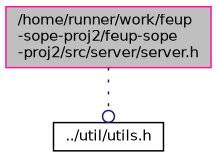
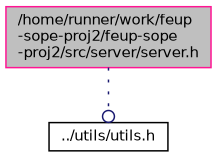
(108, 137) -> (108, 137)
